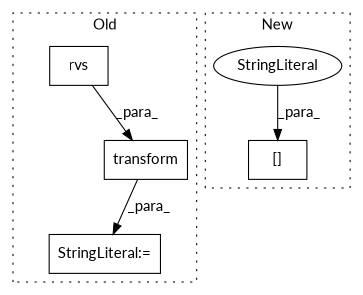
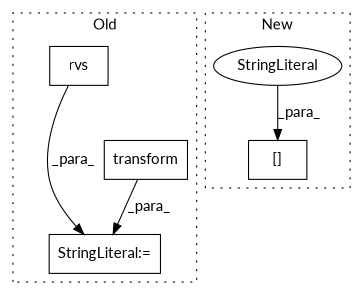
(109, 109) -> (48, 158)
